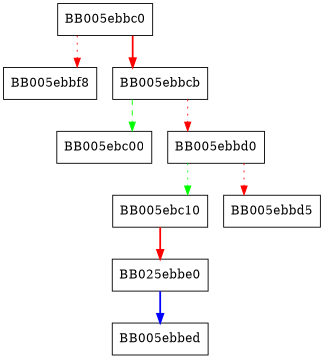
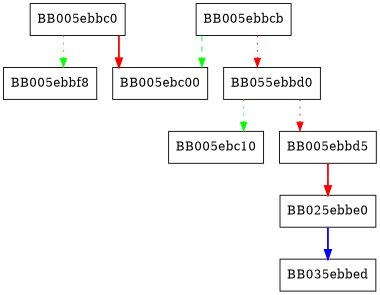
(77, 47) -> (63, 47)
(133, 47) -> (119, 47)
(216, 147) -> (272, 83)
(160, 239) -> (328, 175)
(160, 339) -> (328, 275)
